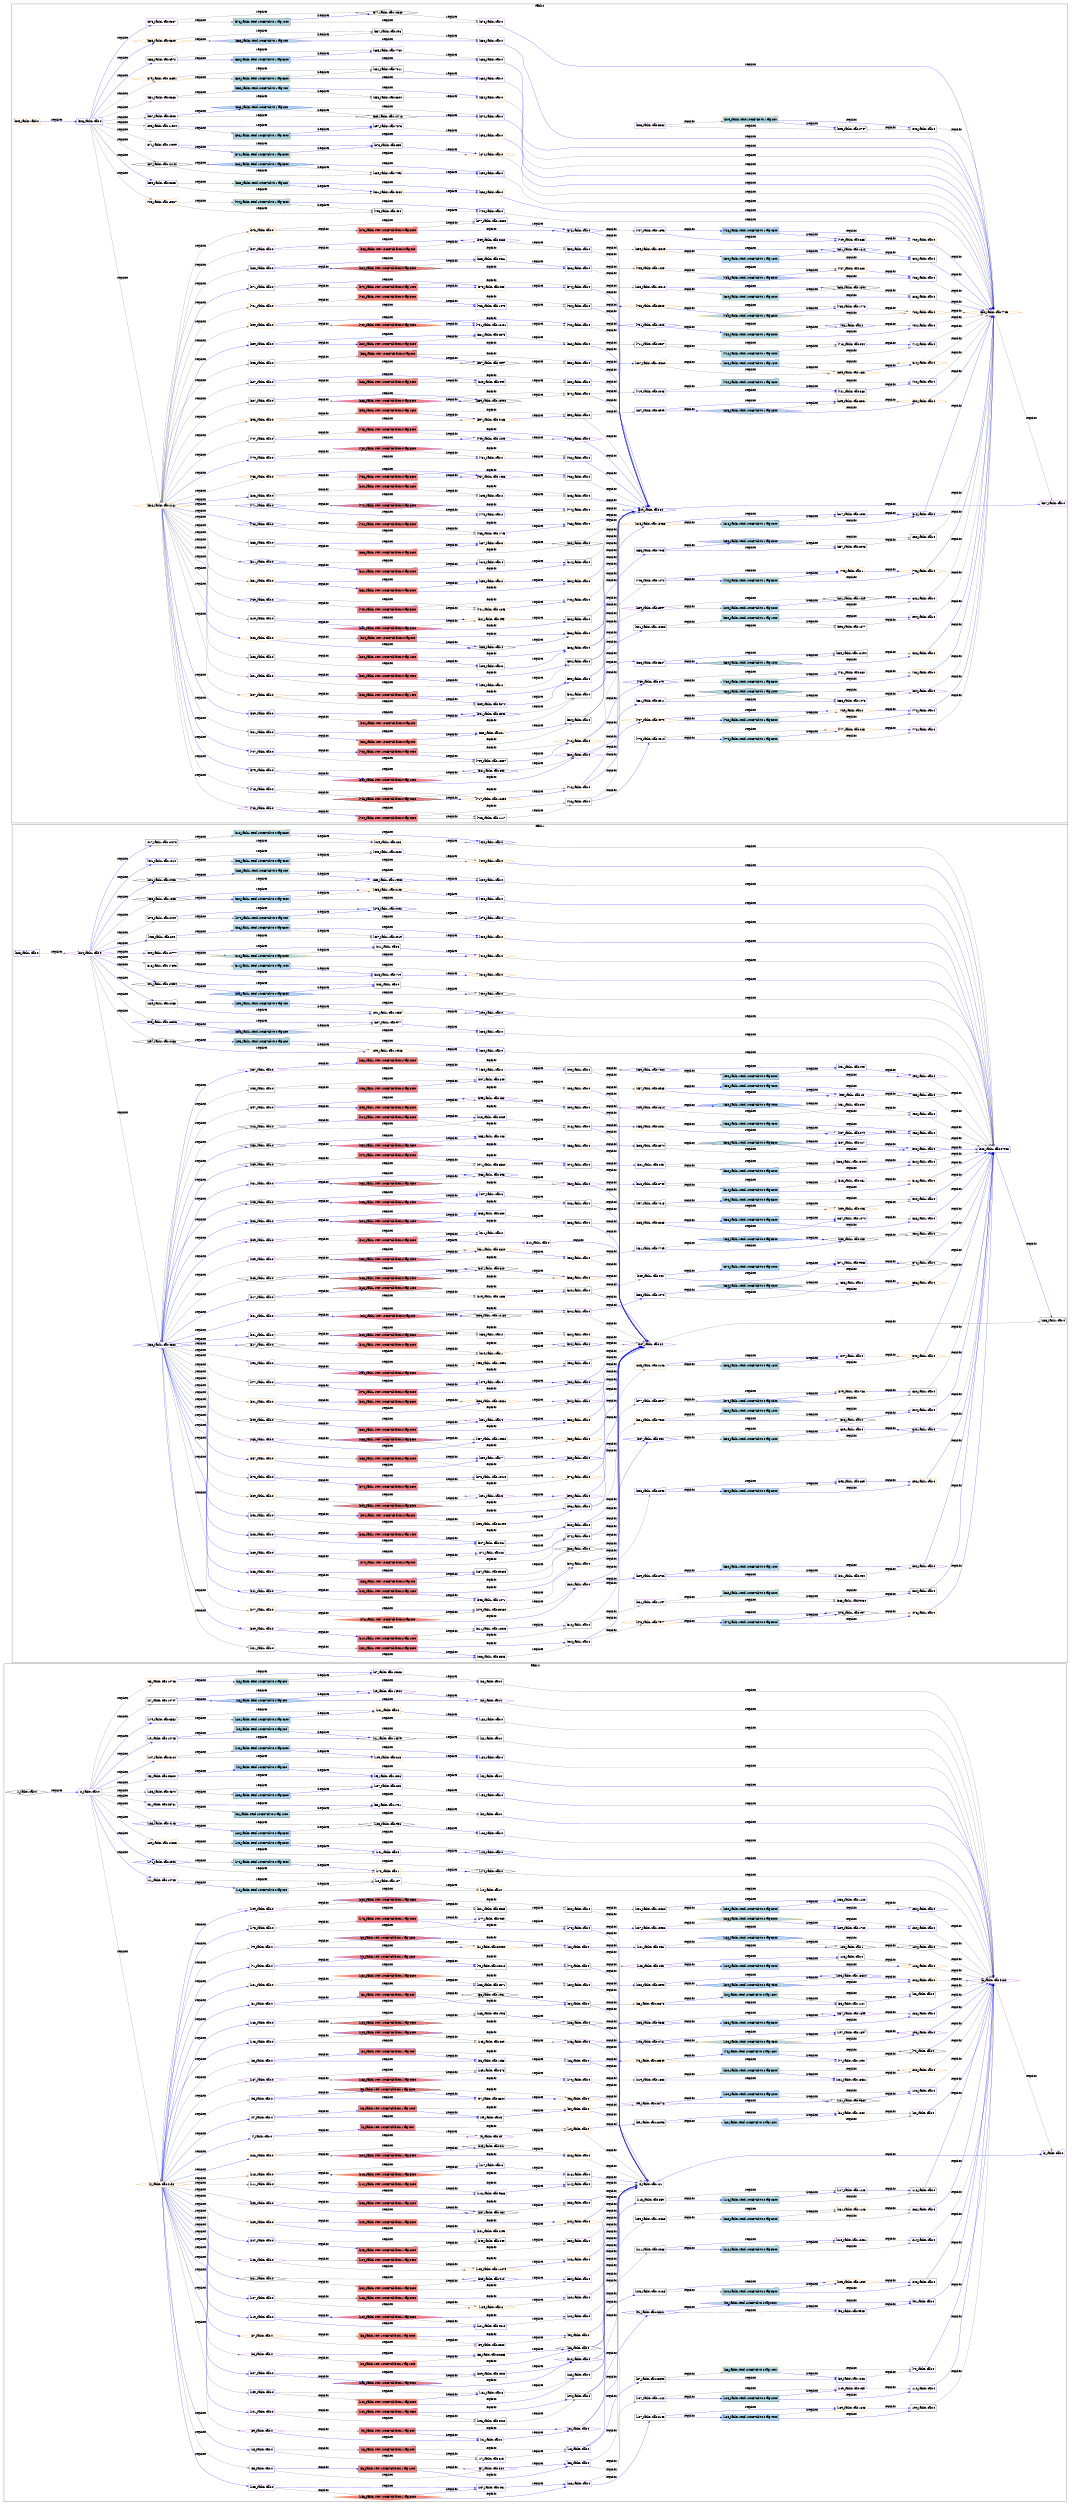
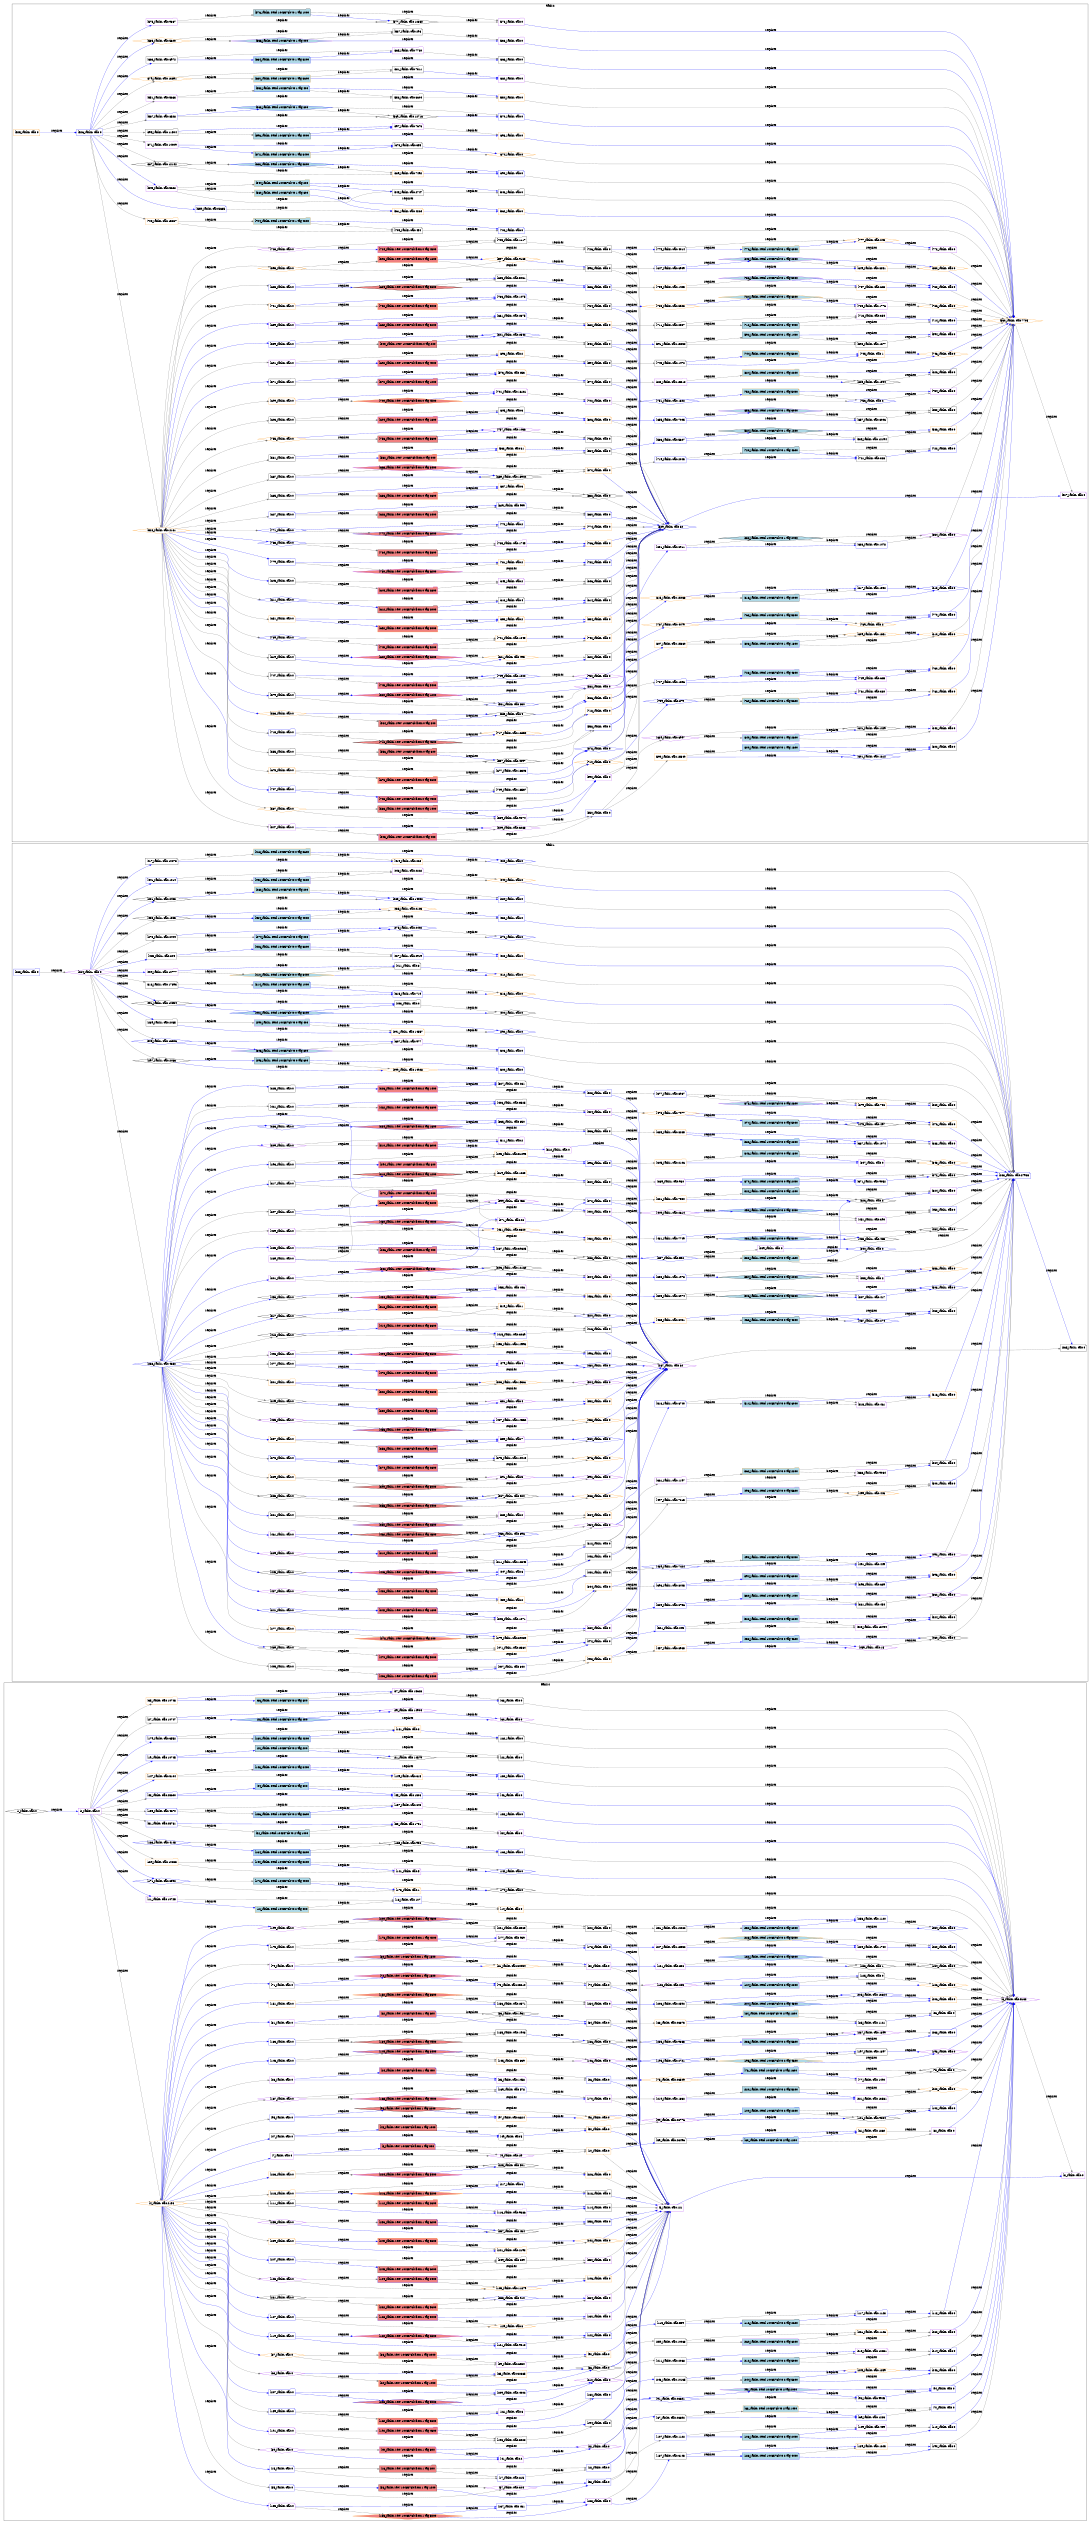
(27, 122) -> (27, 133)
none -> (122, 162)
(205, 183) -> (215, 191)
none -> (857, 1233)
(205, 1434) -> (205, 1122)
(807, 1434) -> (840, 1245)
(851, 1601) -> (872, 1473)
(452, 2132) -> (472, 2151)
